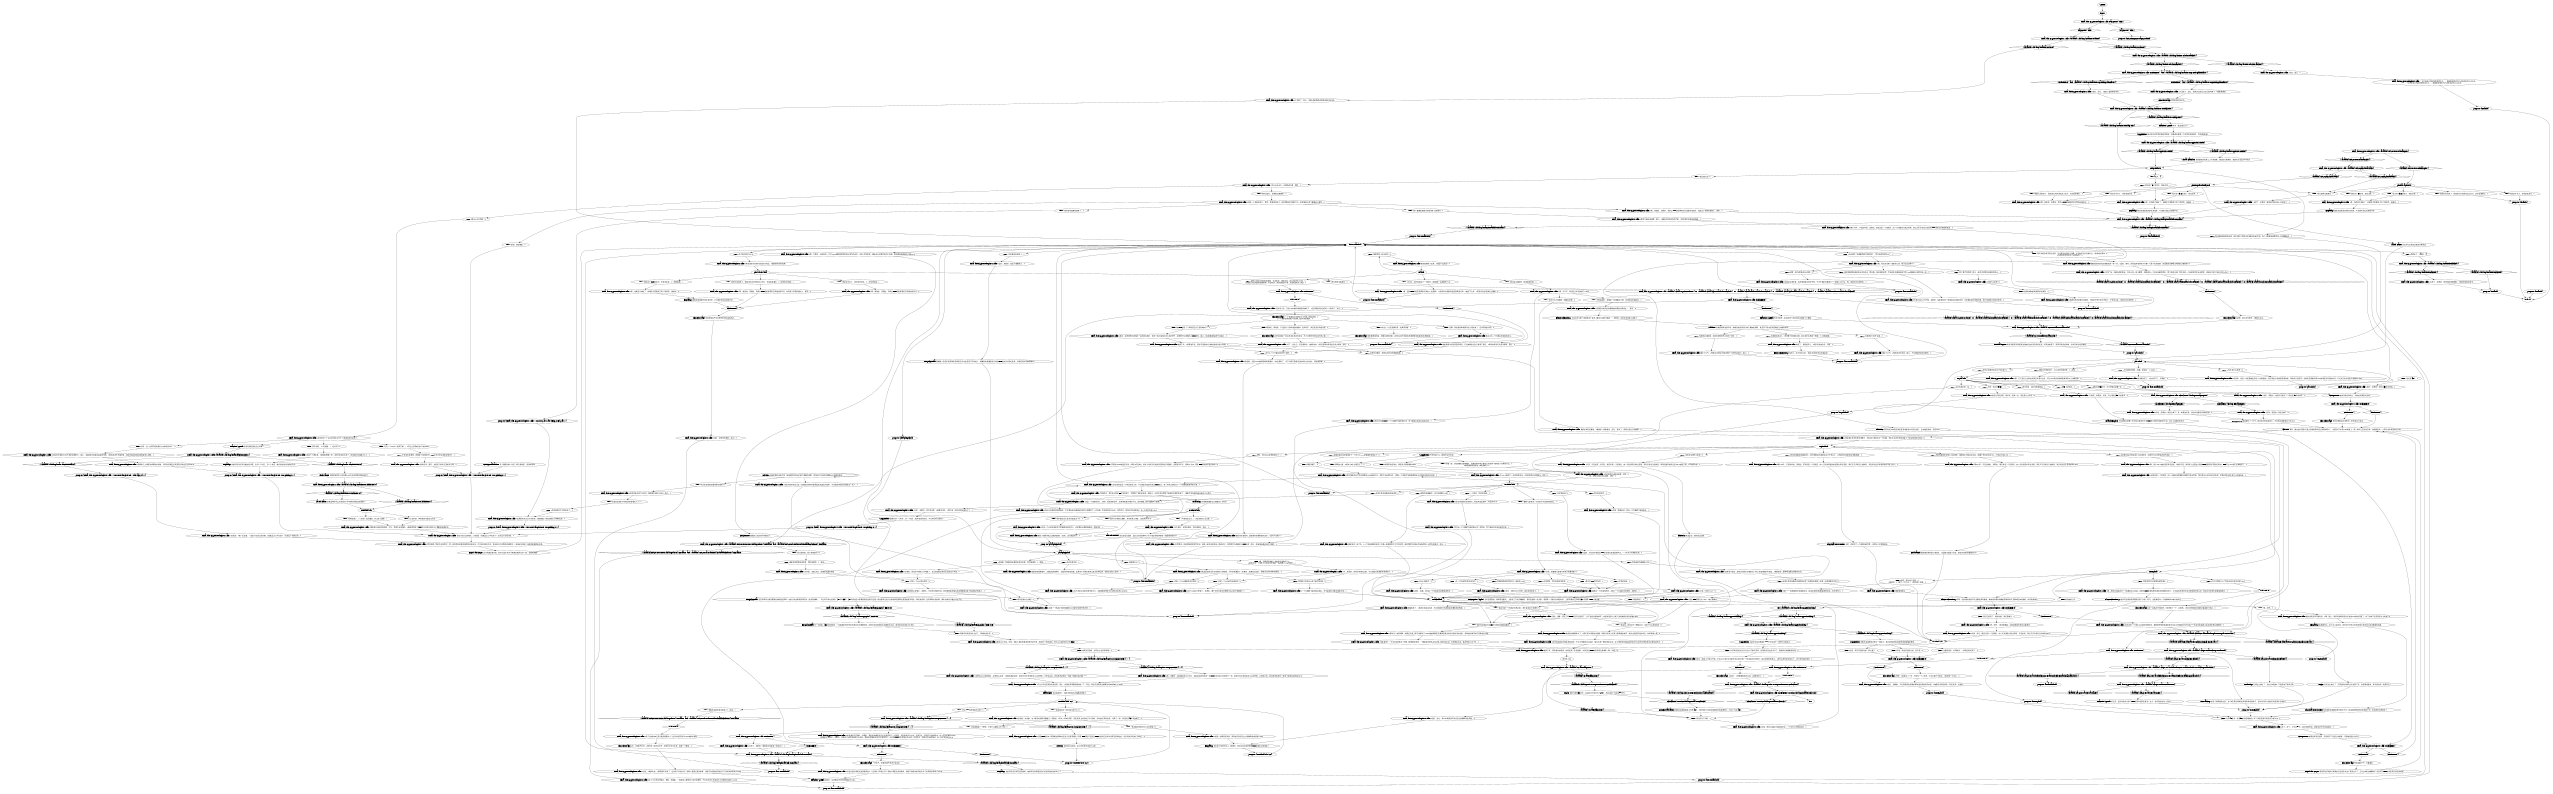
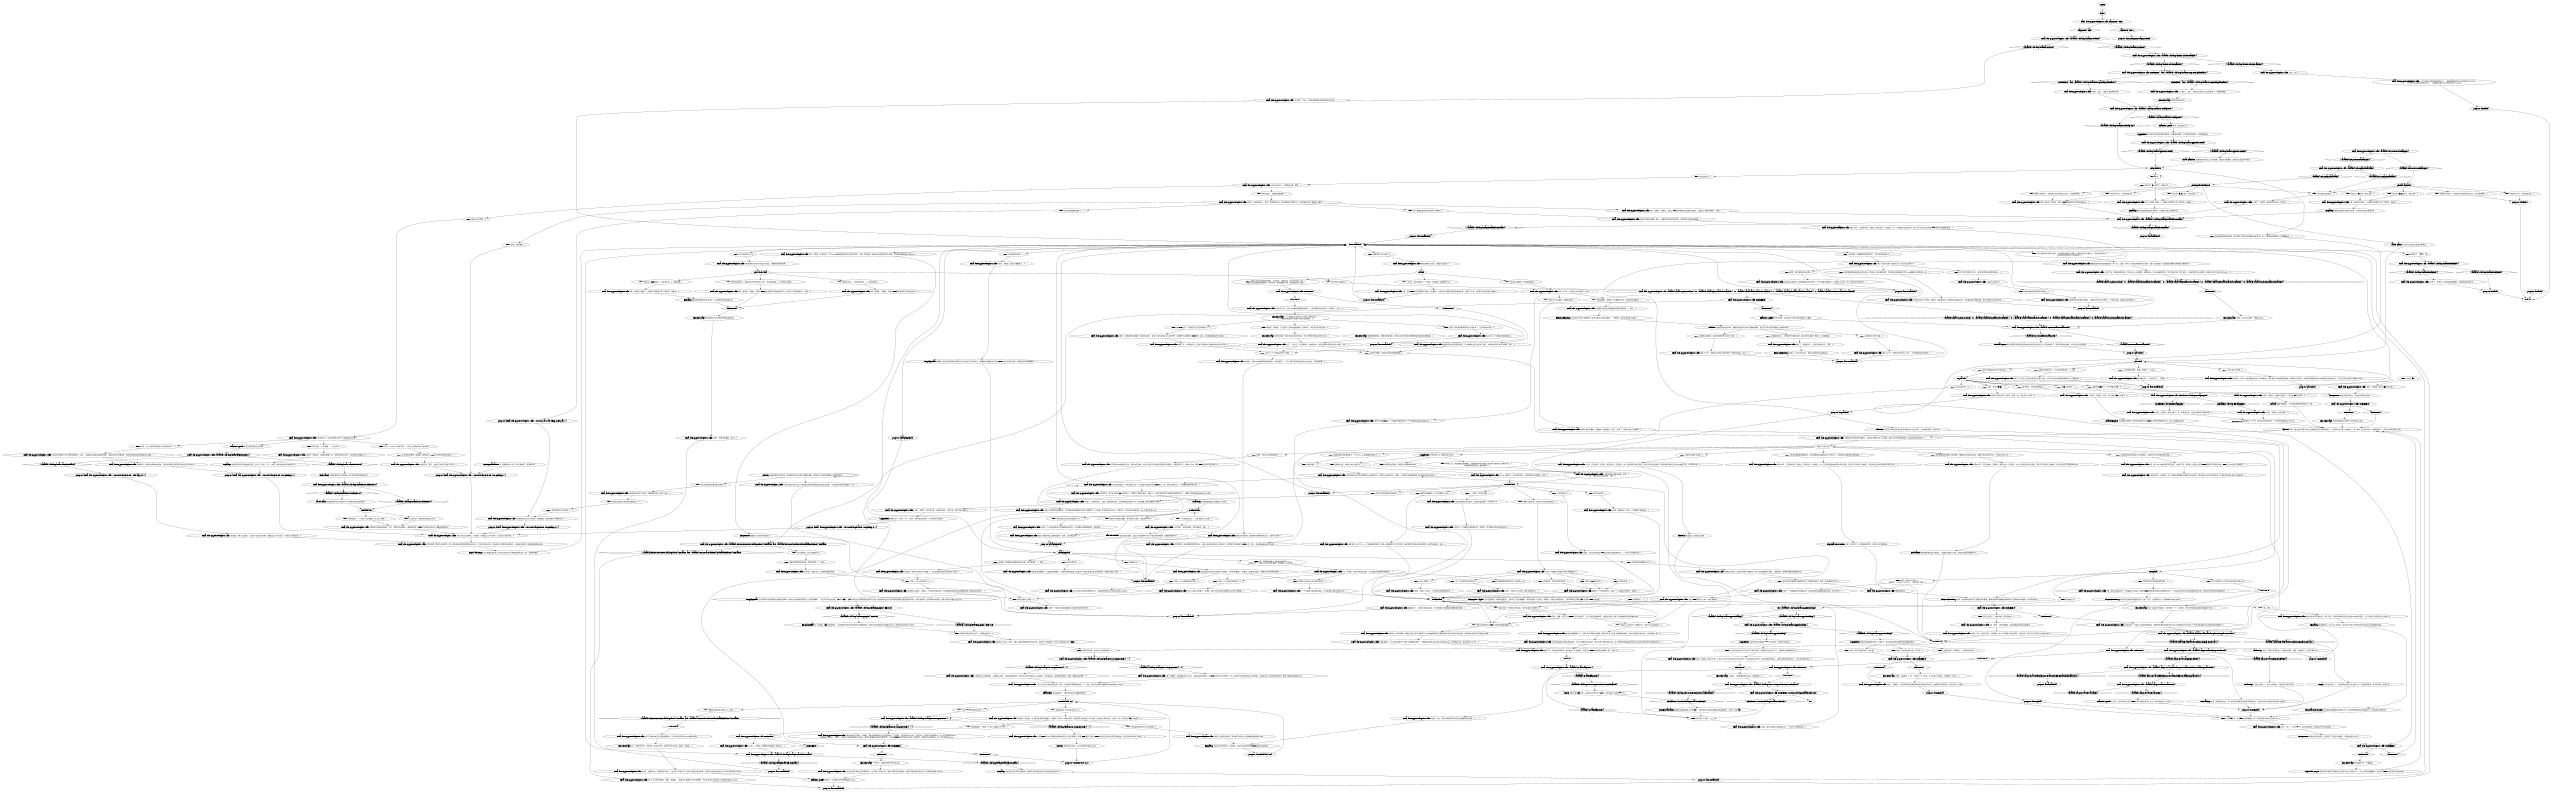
(2102, 22) -> (2102, 22)
(2127, 30) -> (2127, 30)
(1394, 270) -> (1367, 249)
(1394, 328) -> none
none -> (2292, 404)
(1823, 447) -> (1823, 447)
(1193, 514) -> (1195, 515)
(1694, 591) -> none
none -> (2286, 650)
(1567, 659) -> (1567, 659)
